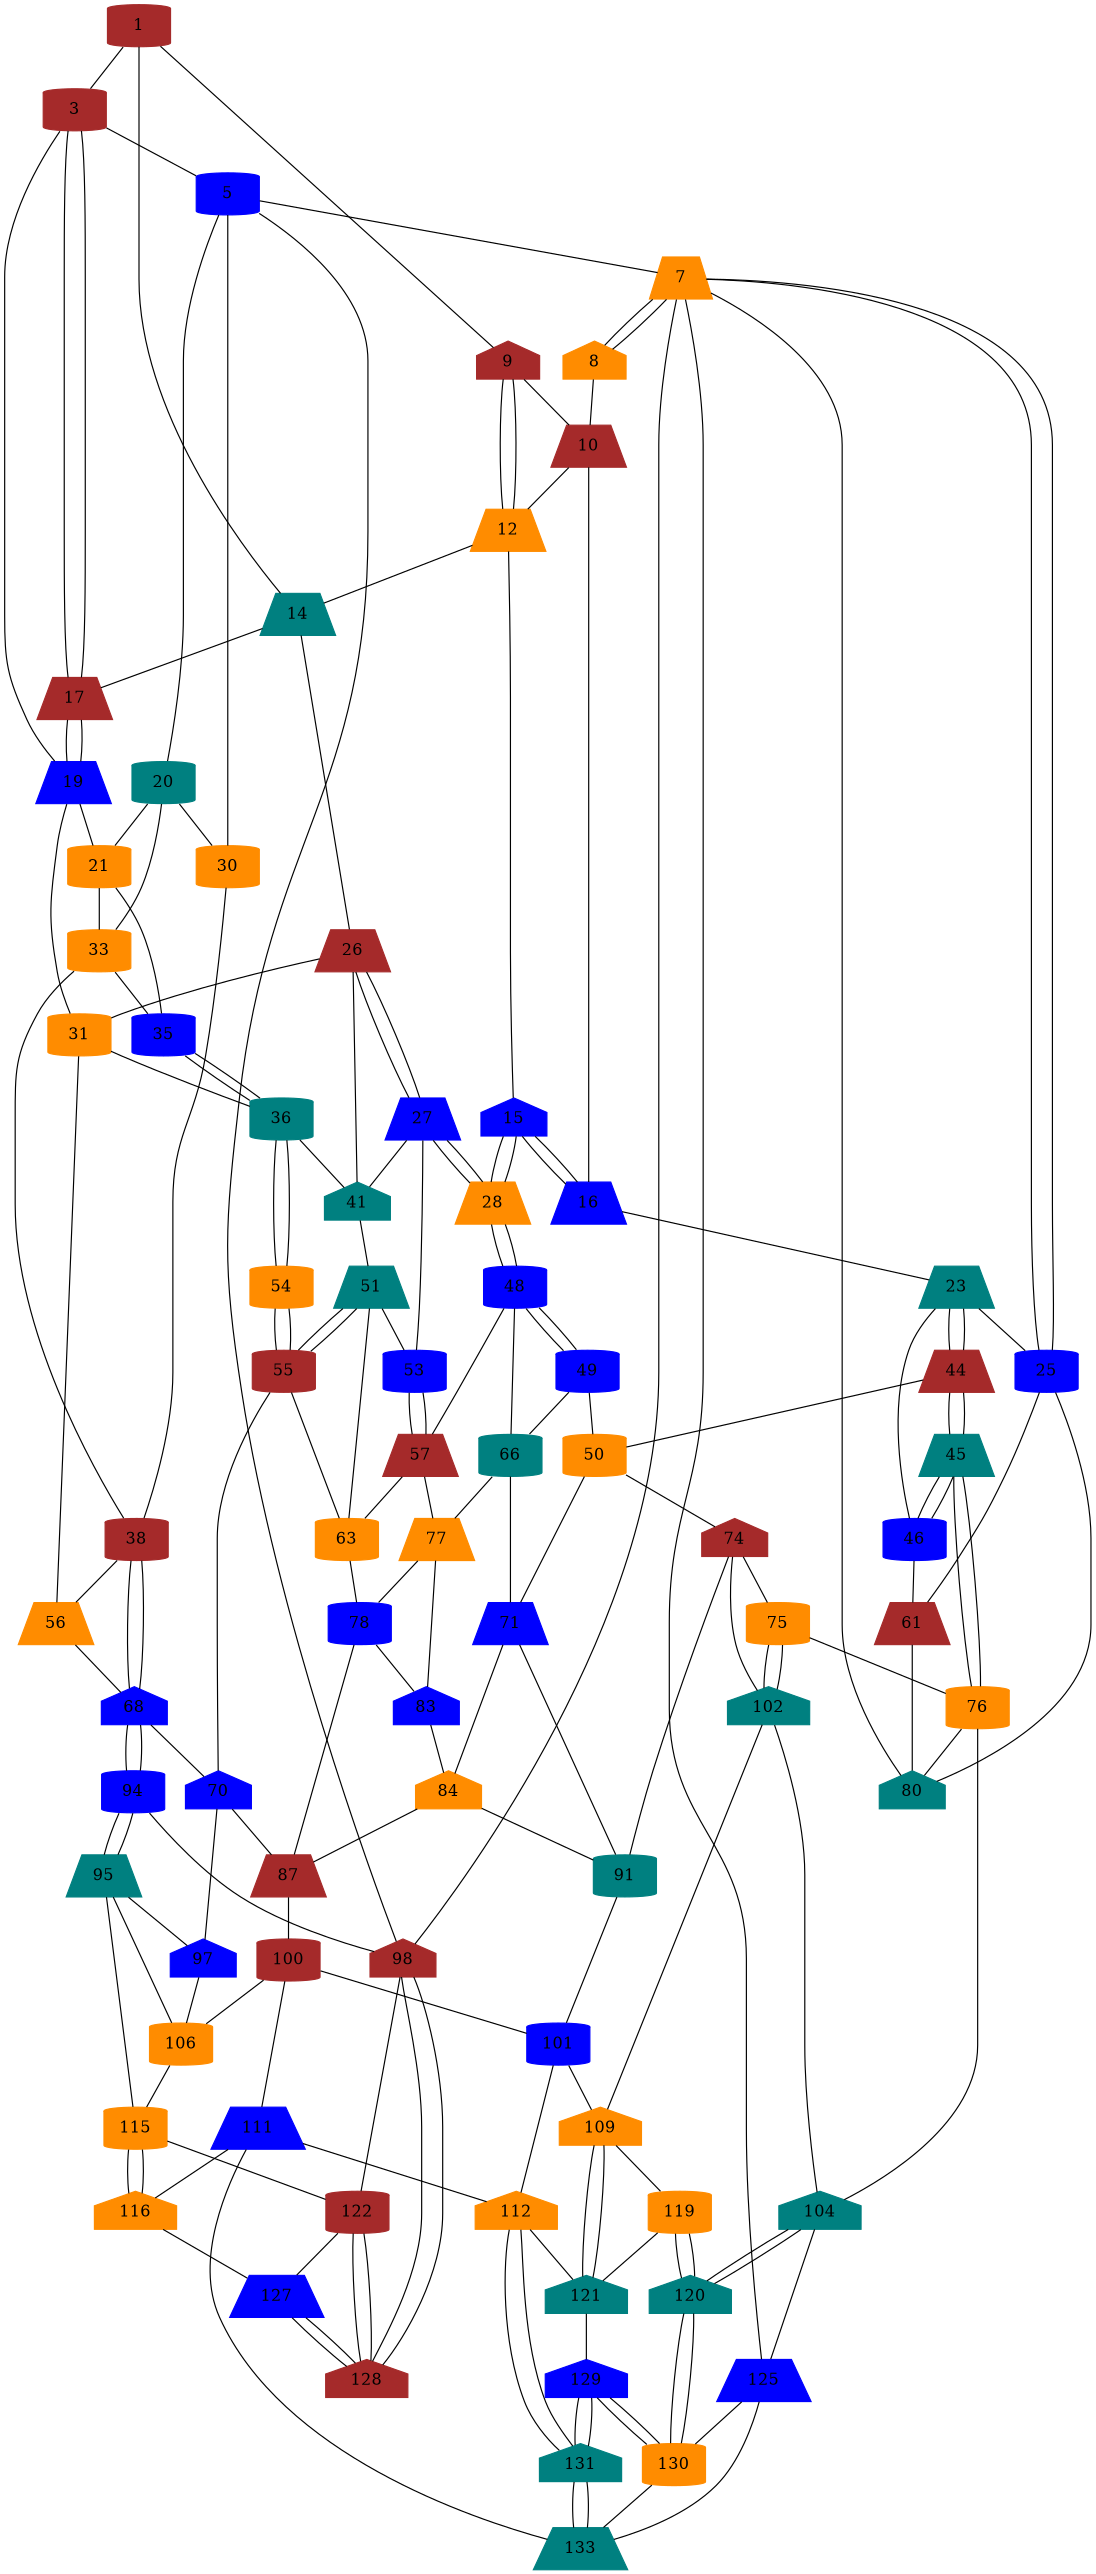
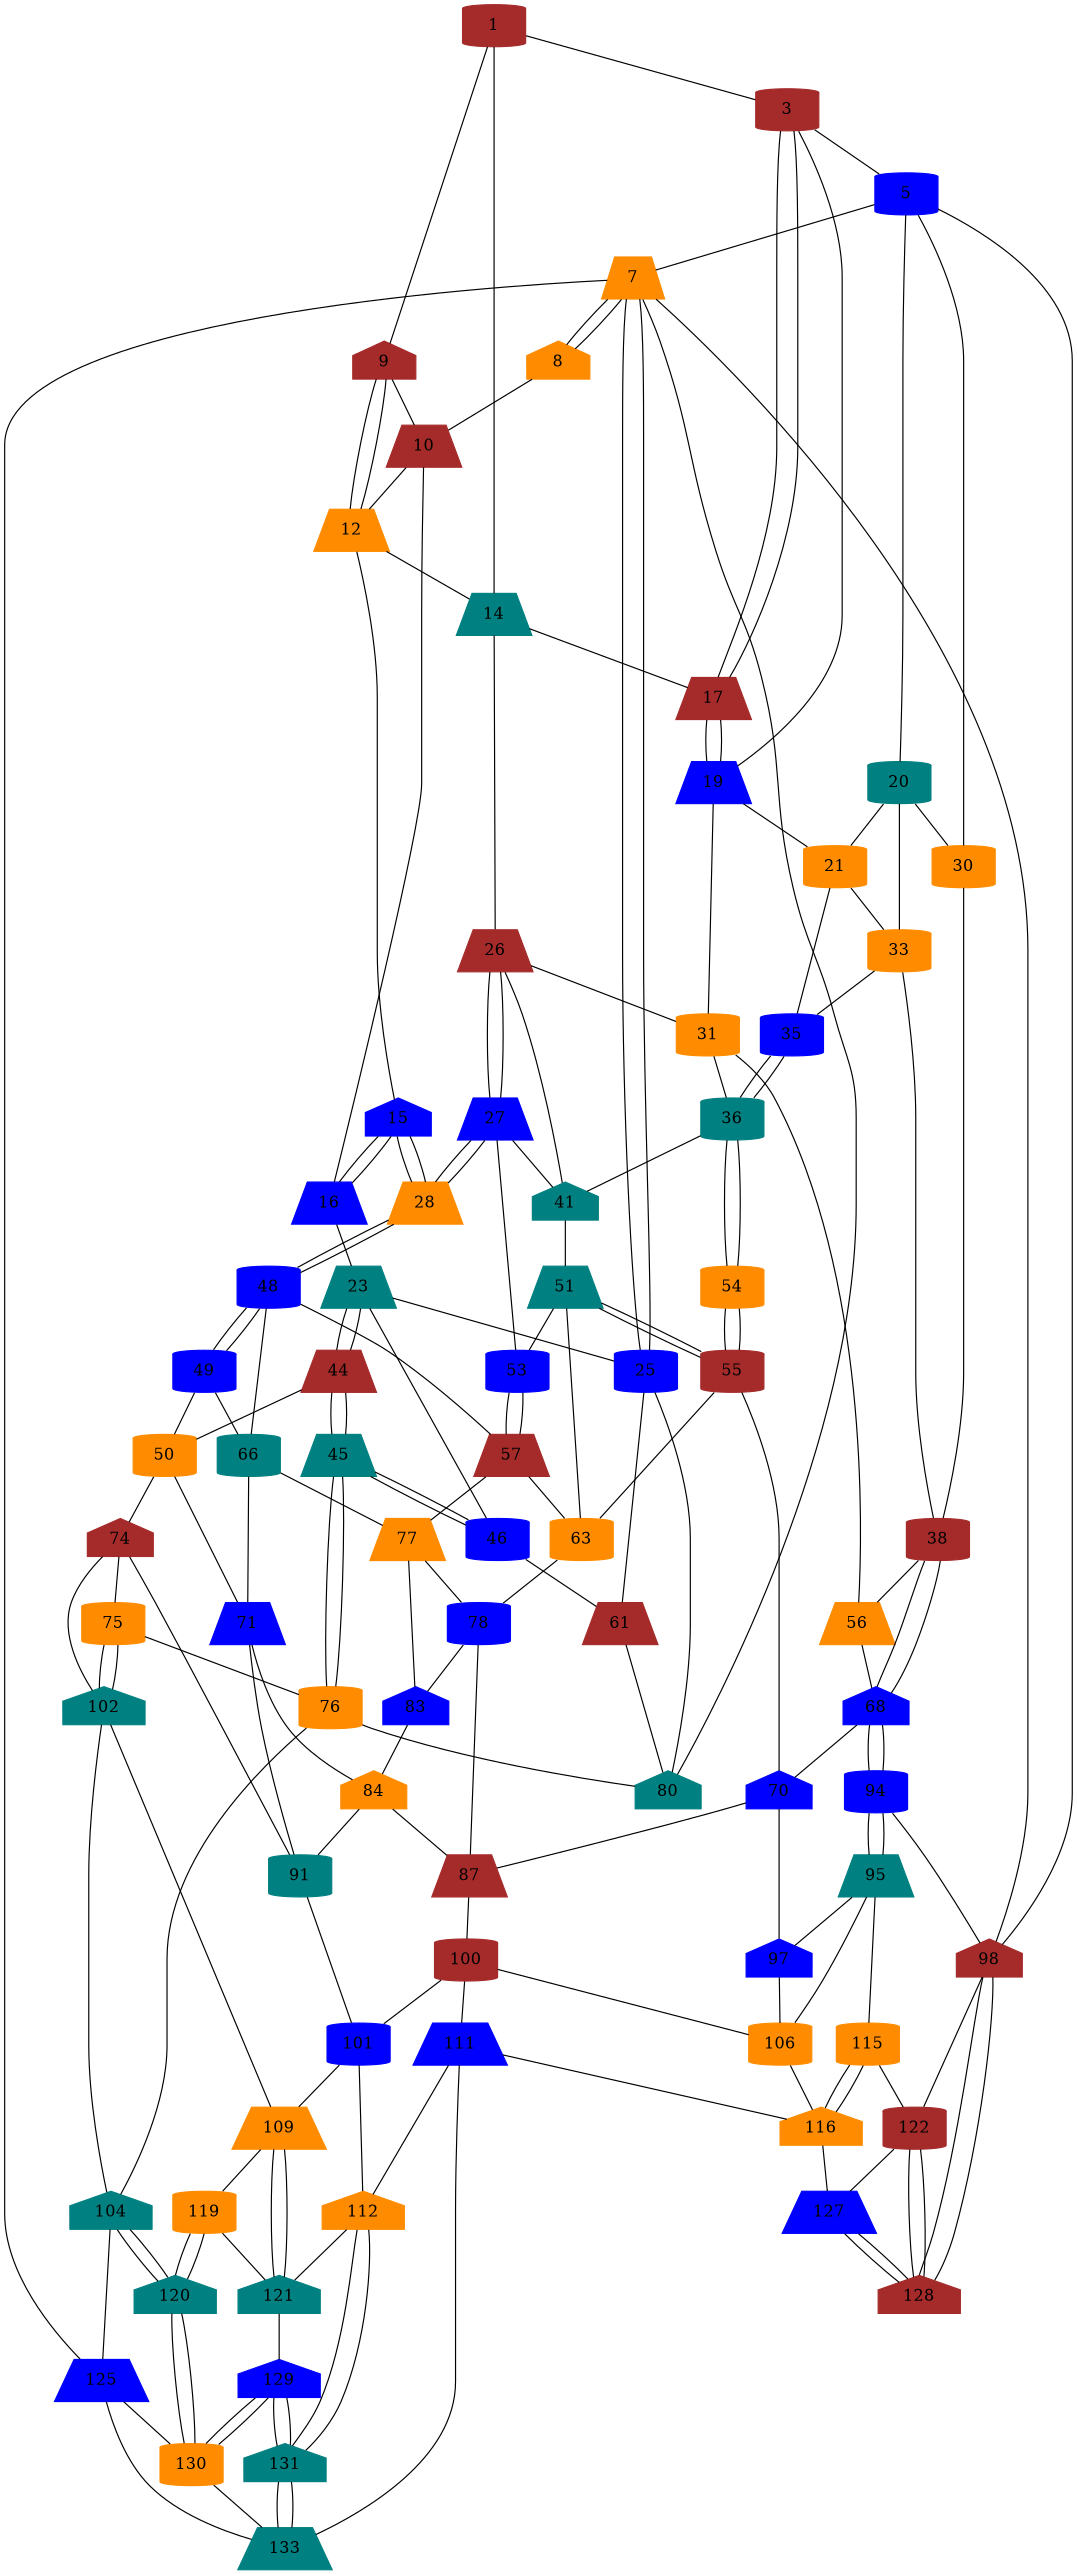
(158, 2086) -> (801, 2088)
(600, 2128) -> (279, 2128)
